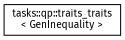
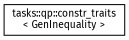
(62, 20) -> (64, 20)
